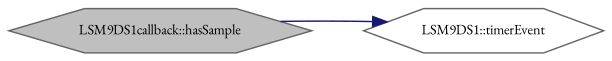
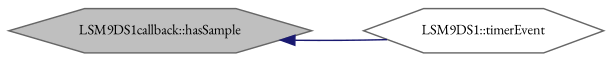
(327, 21) -> (341, 40)
